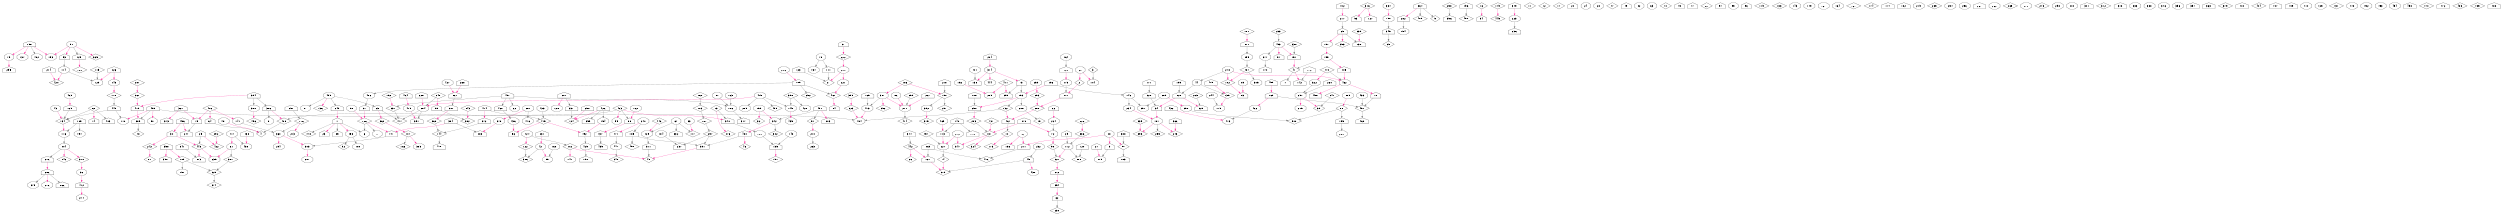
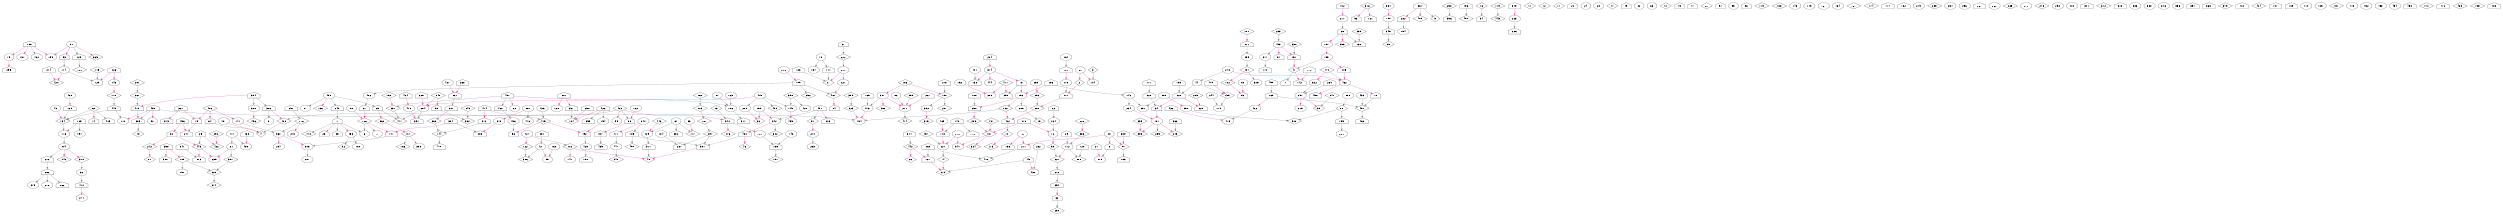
(1228, 75) -> none
none -> (751, 114)
(719, 122) -> (728, 126)
(1034, 153) -> (1036, 159)
